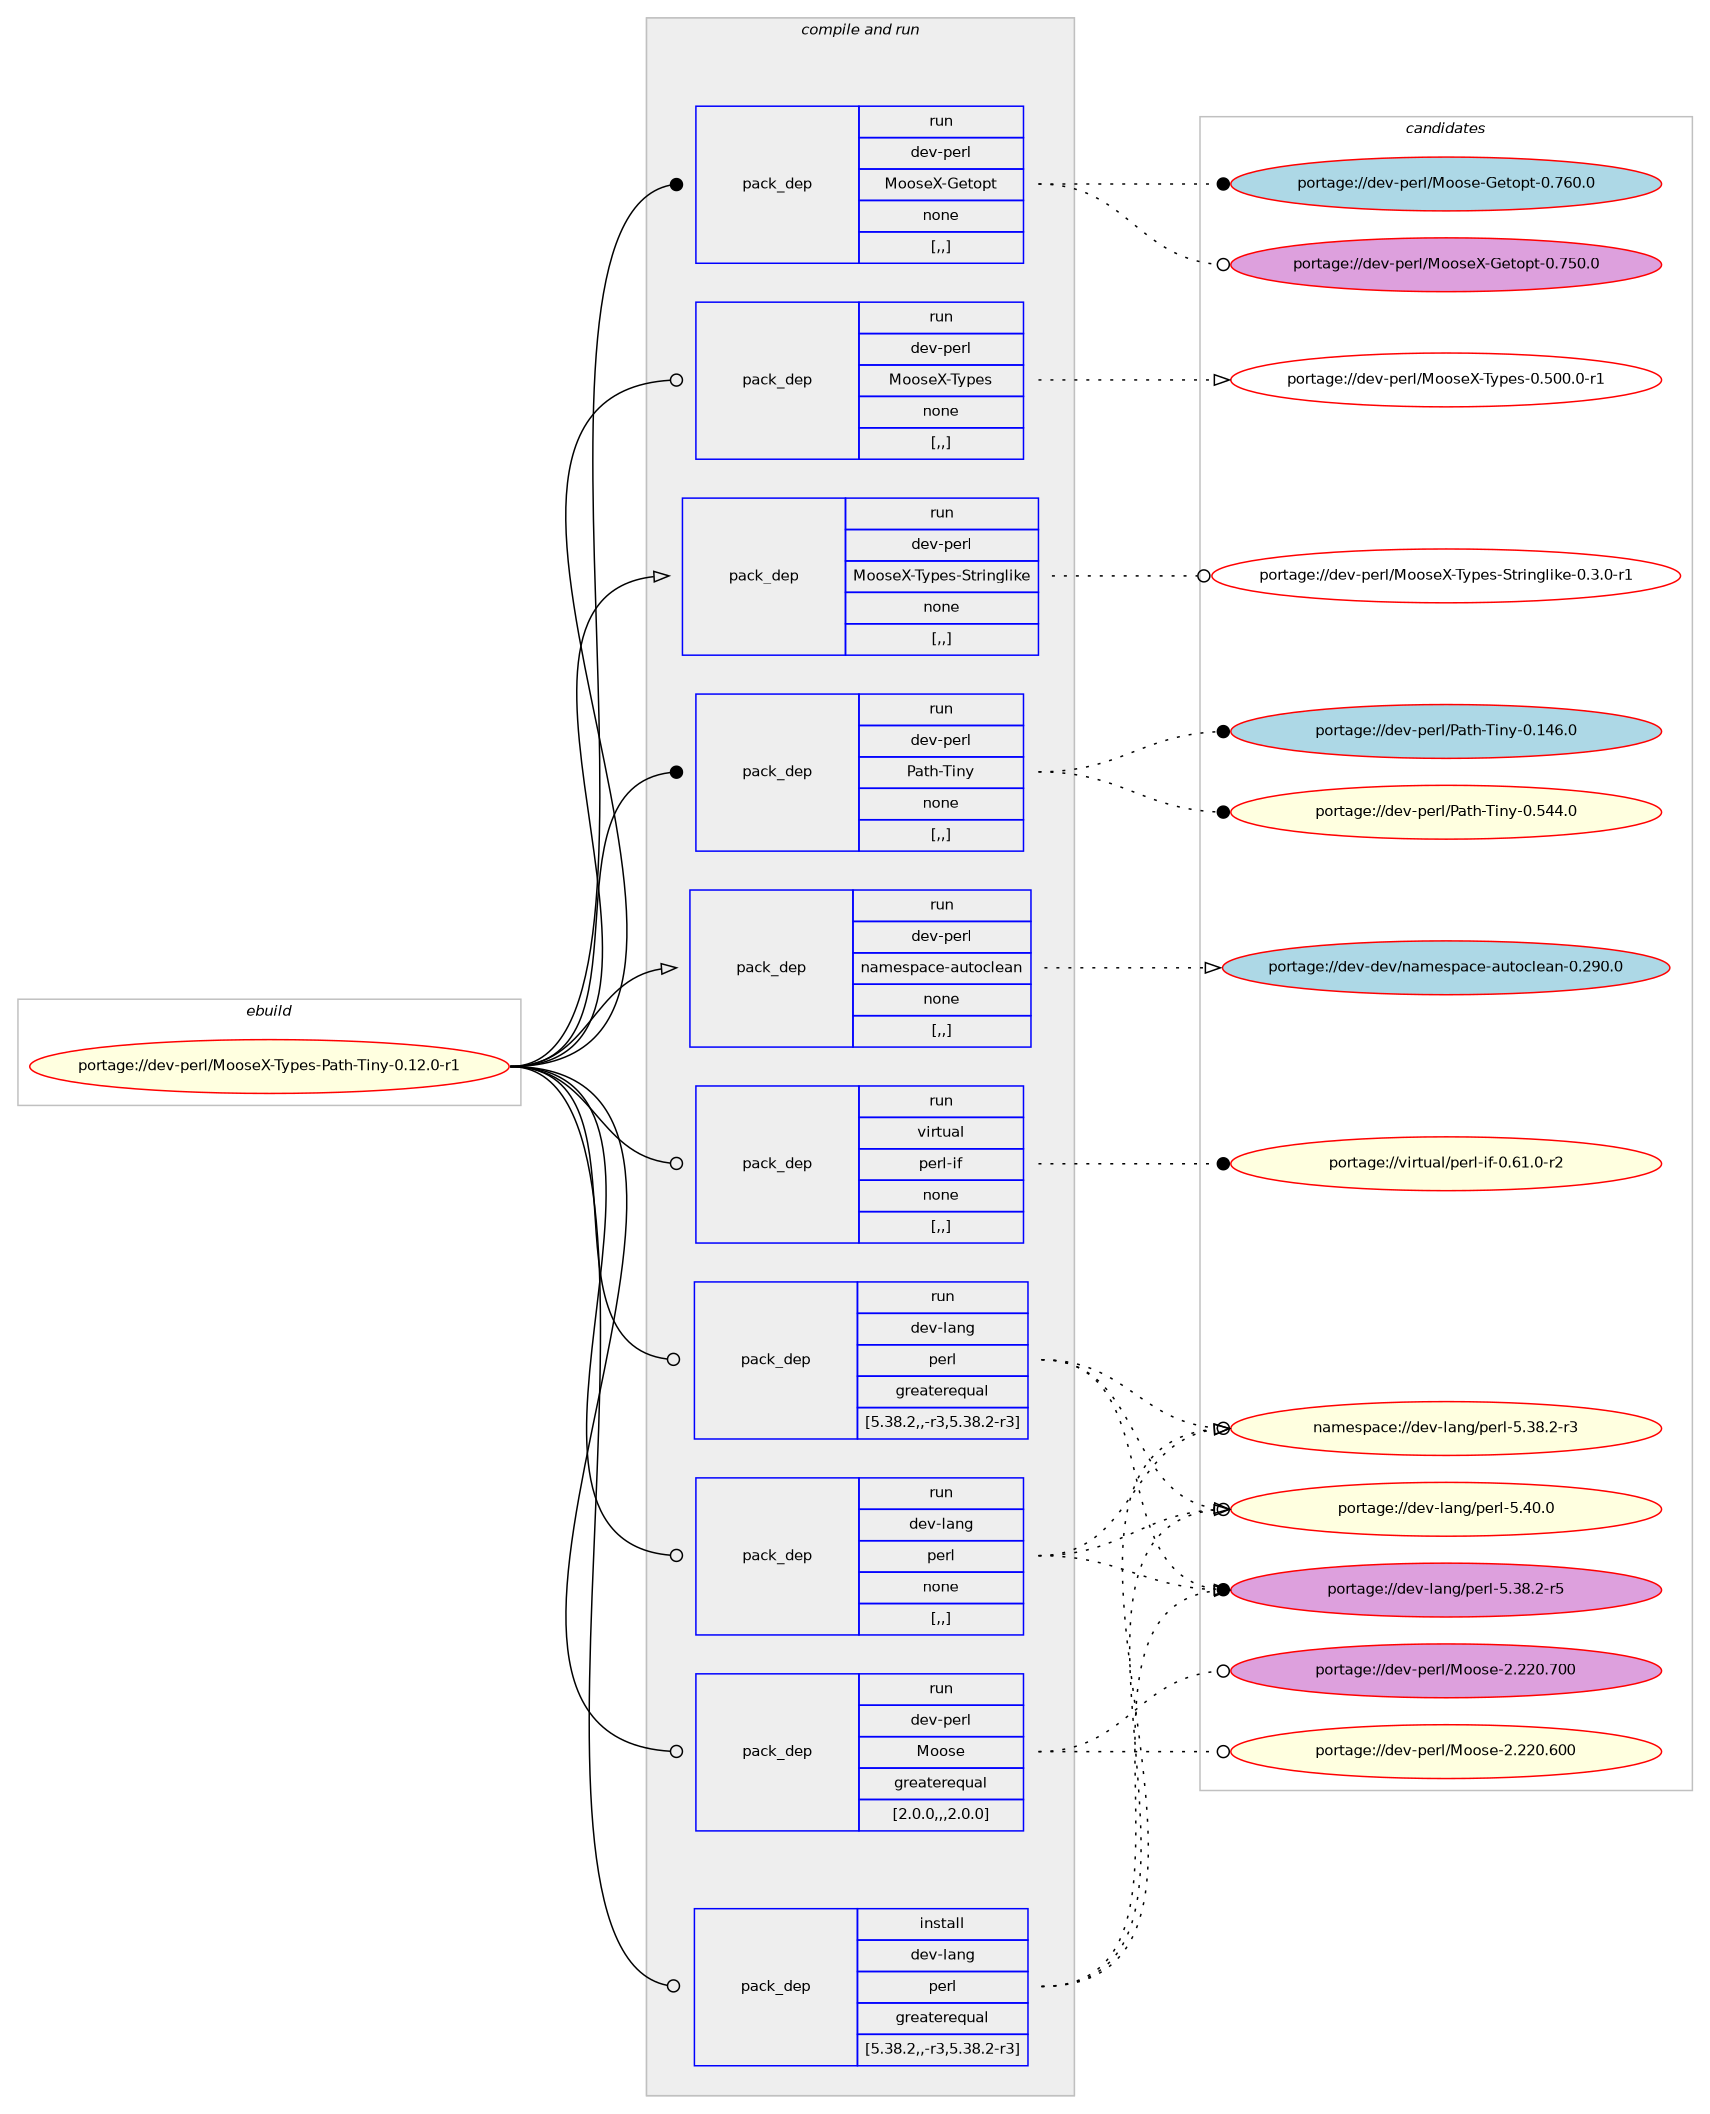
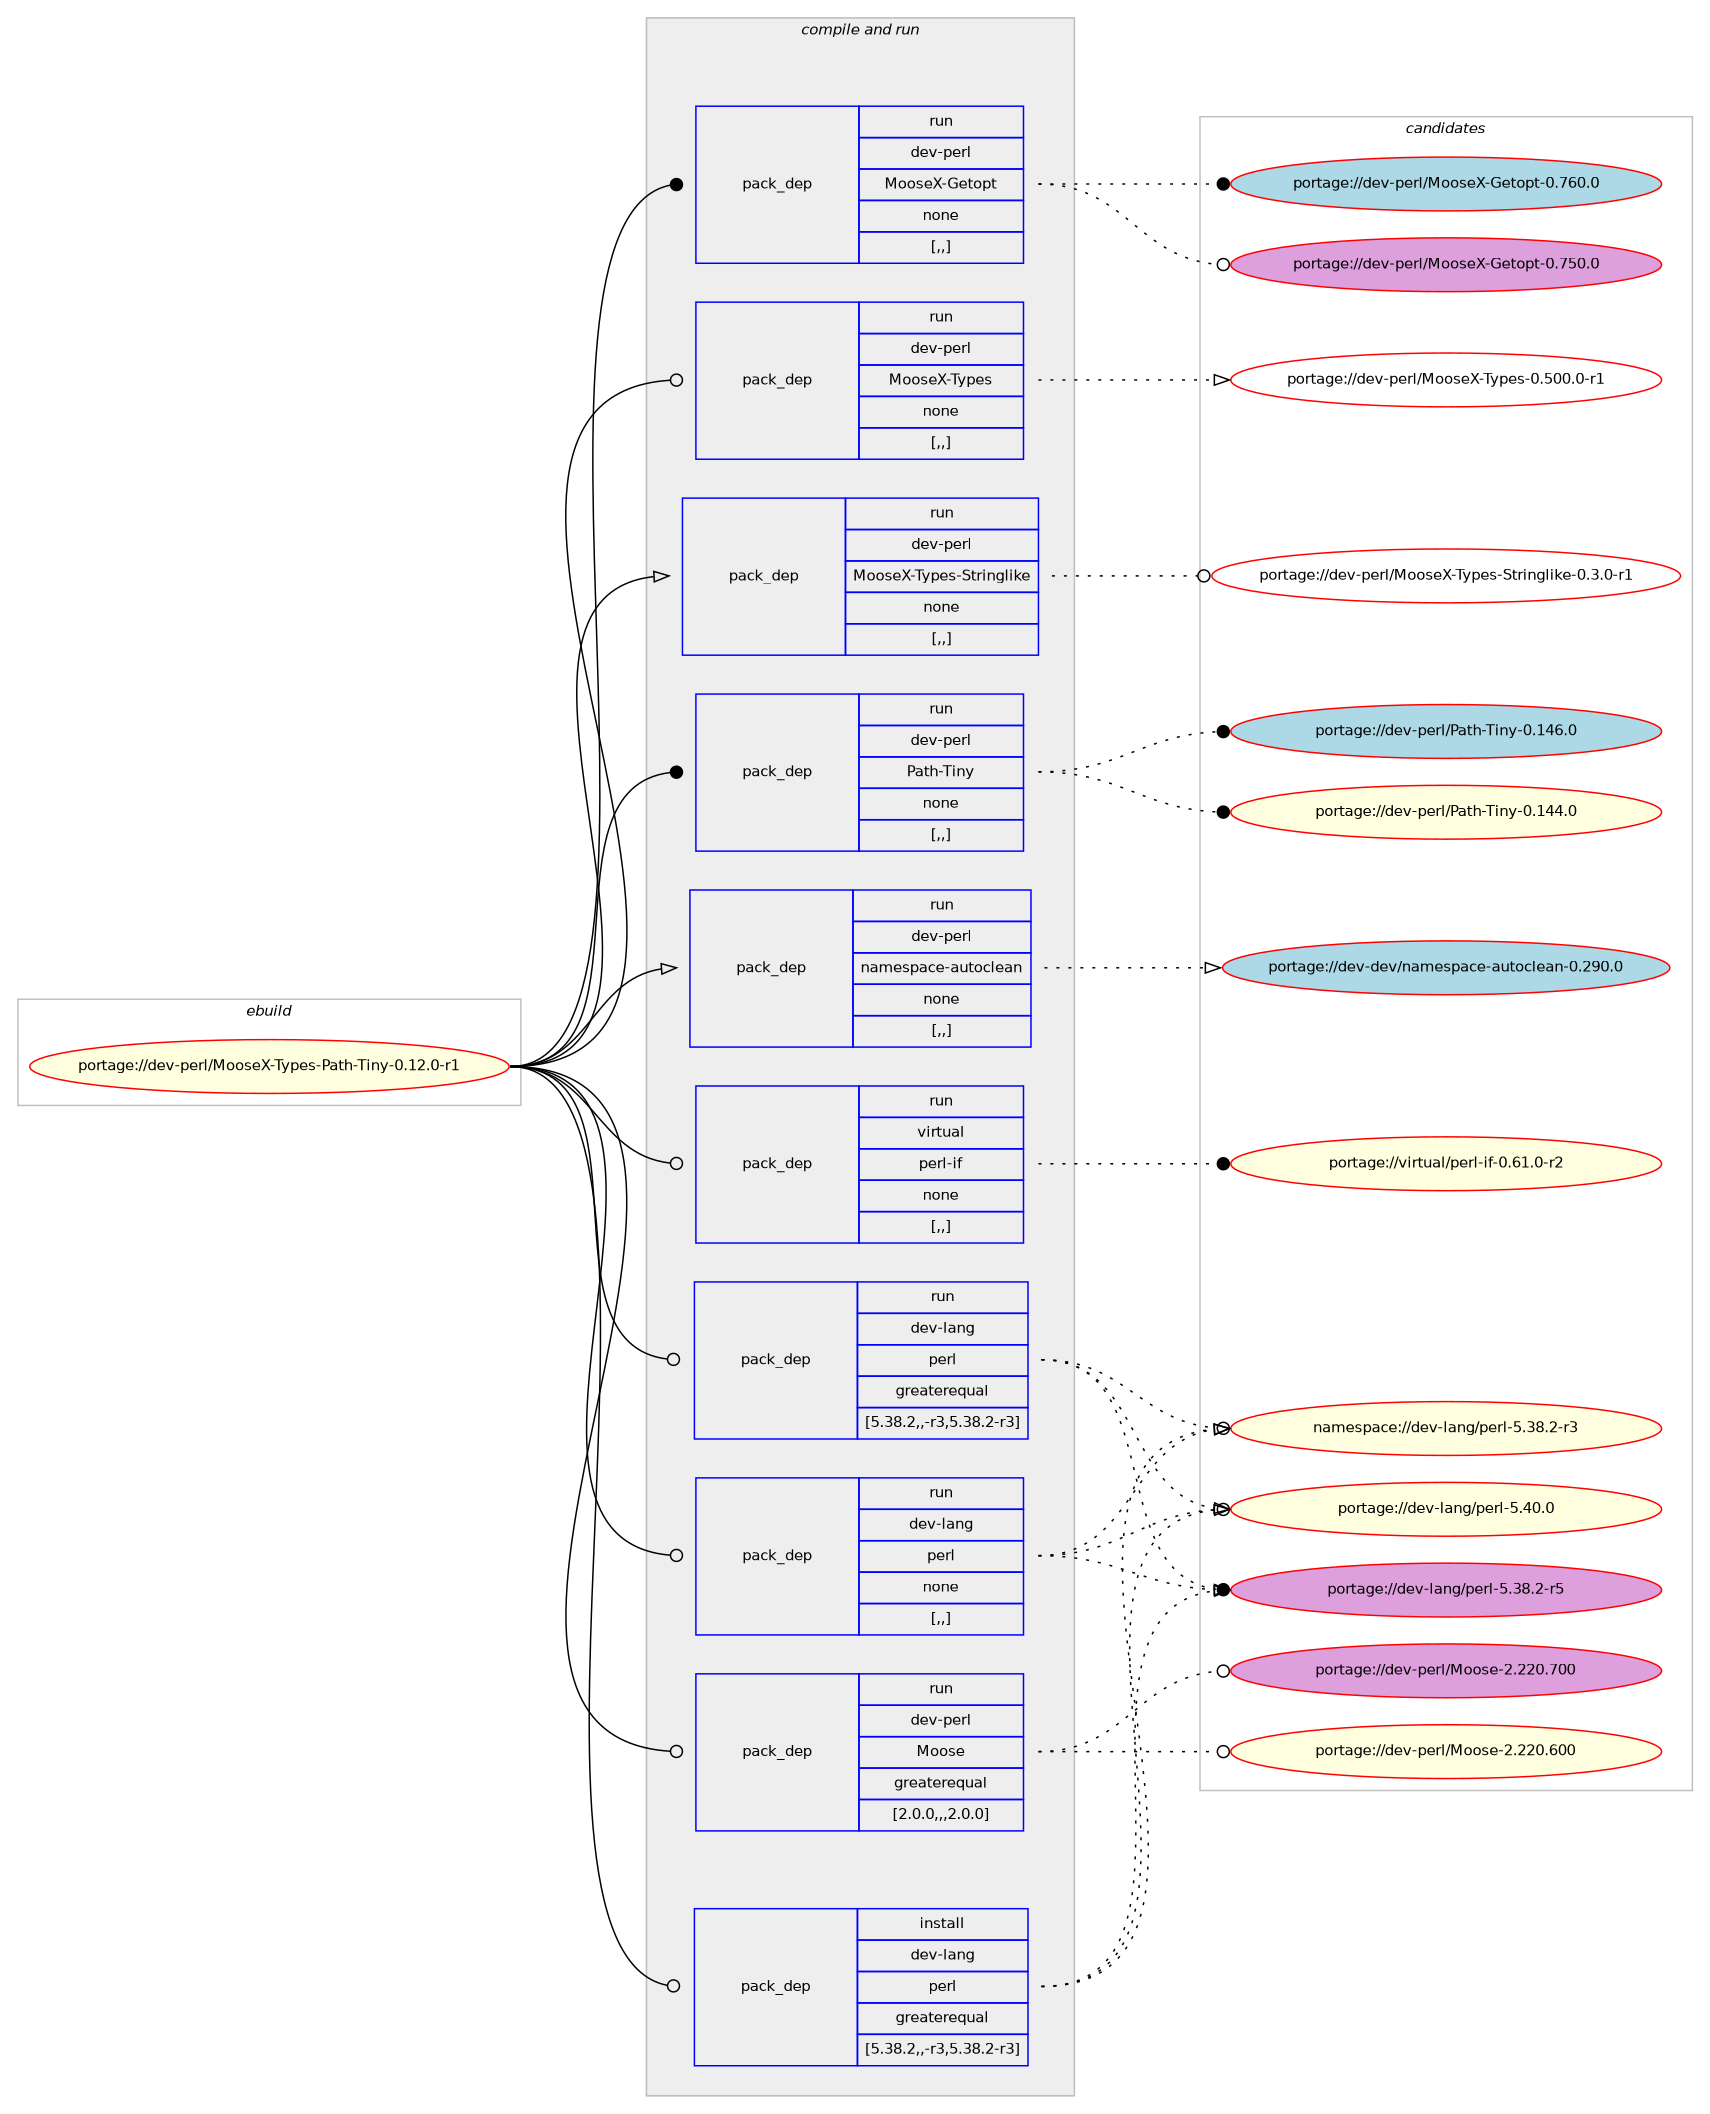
(1446, 184) -> (1446, 184)
(1446, 812) -> (1446, 812)
